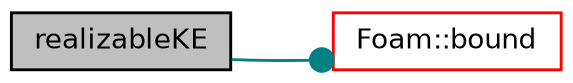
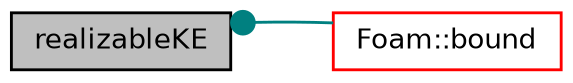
(271, 60) -> (294, 22)
